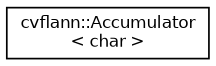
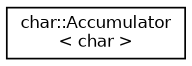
(108, 33) -> (96, 33)
